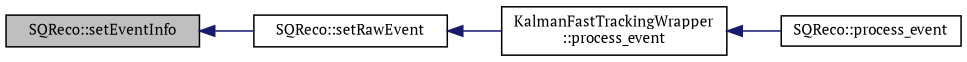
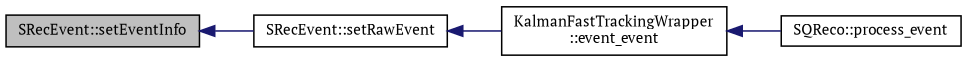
(103, 31) -> (103, 31)
(351, 31) -> (351, 31)
(614, 31) -> (614, 31)
